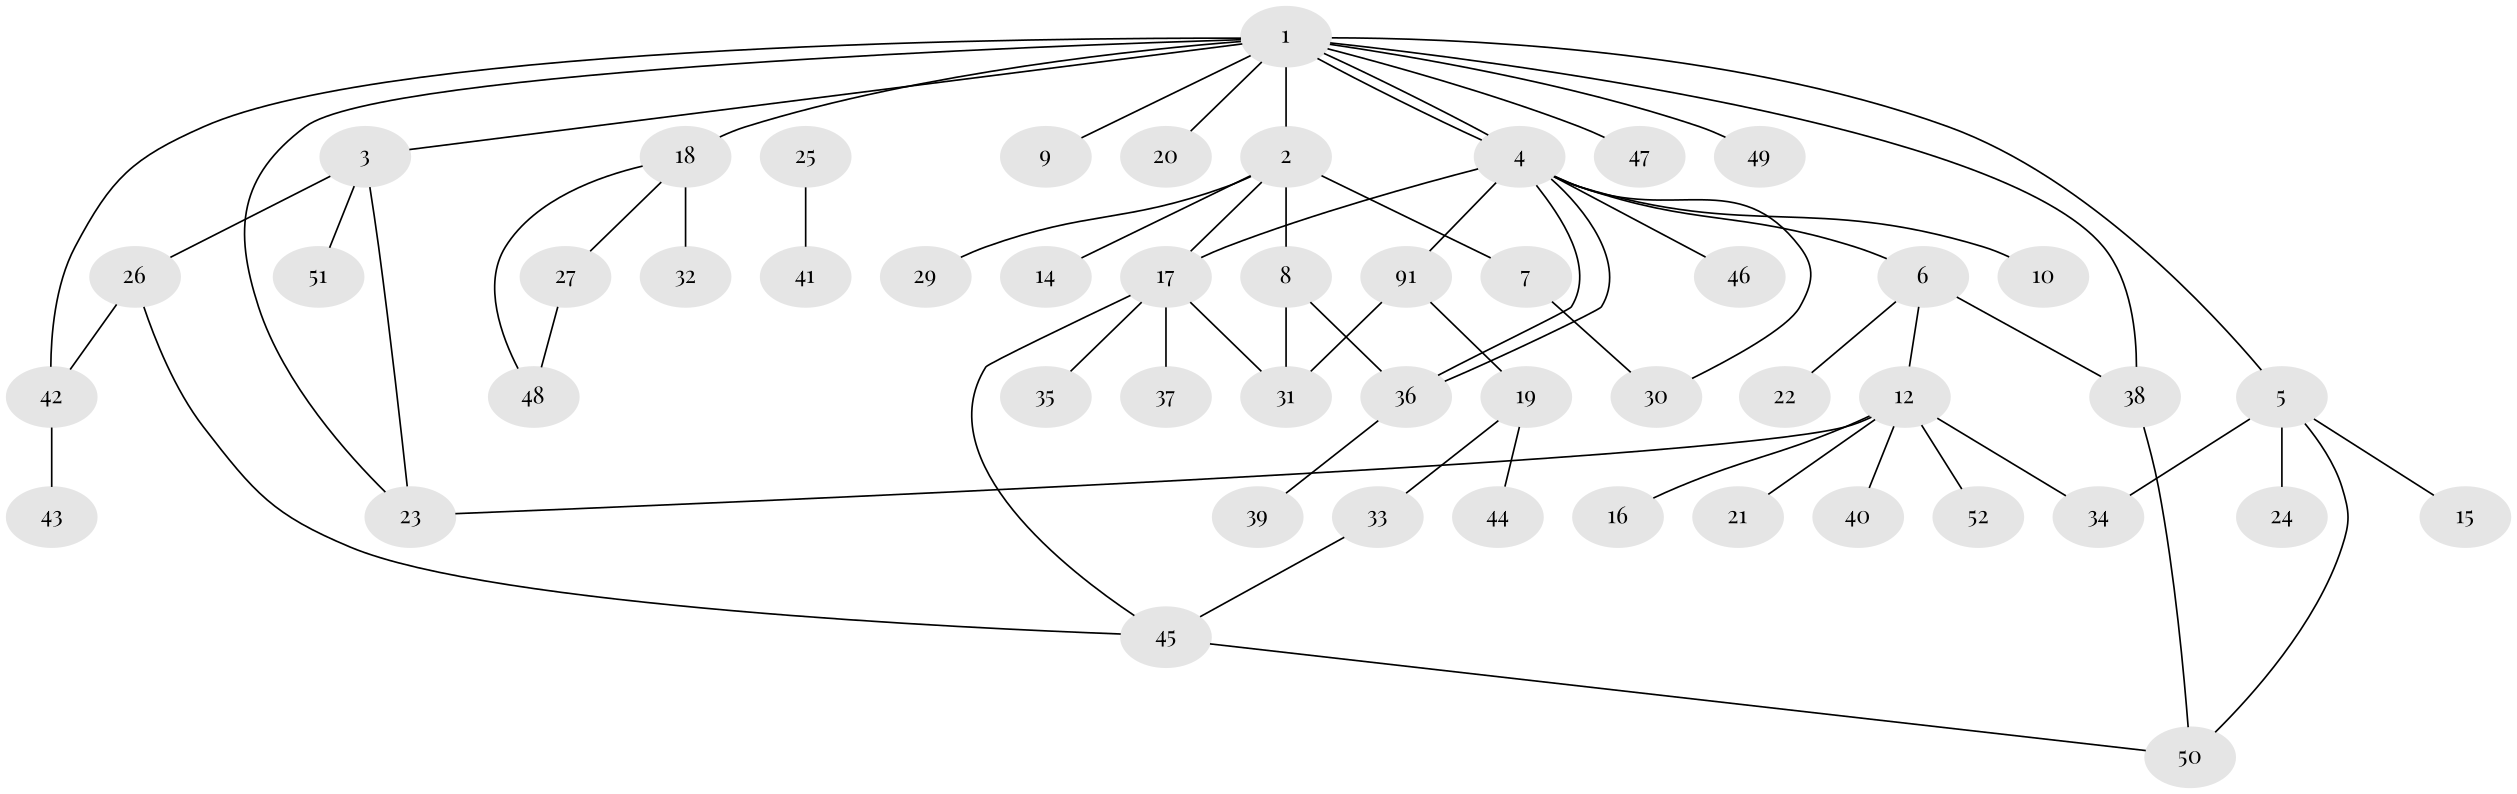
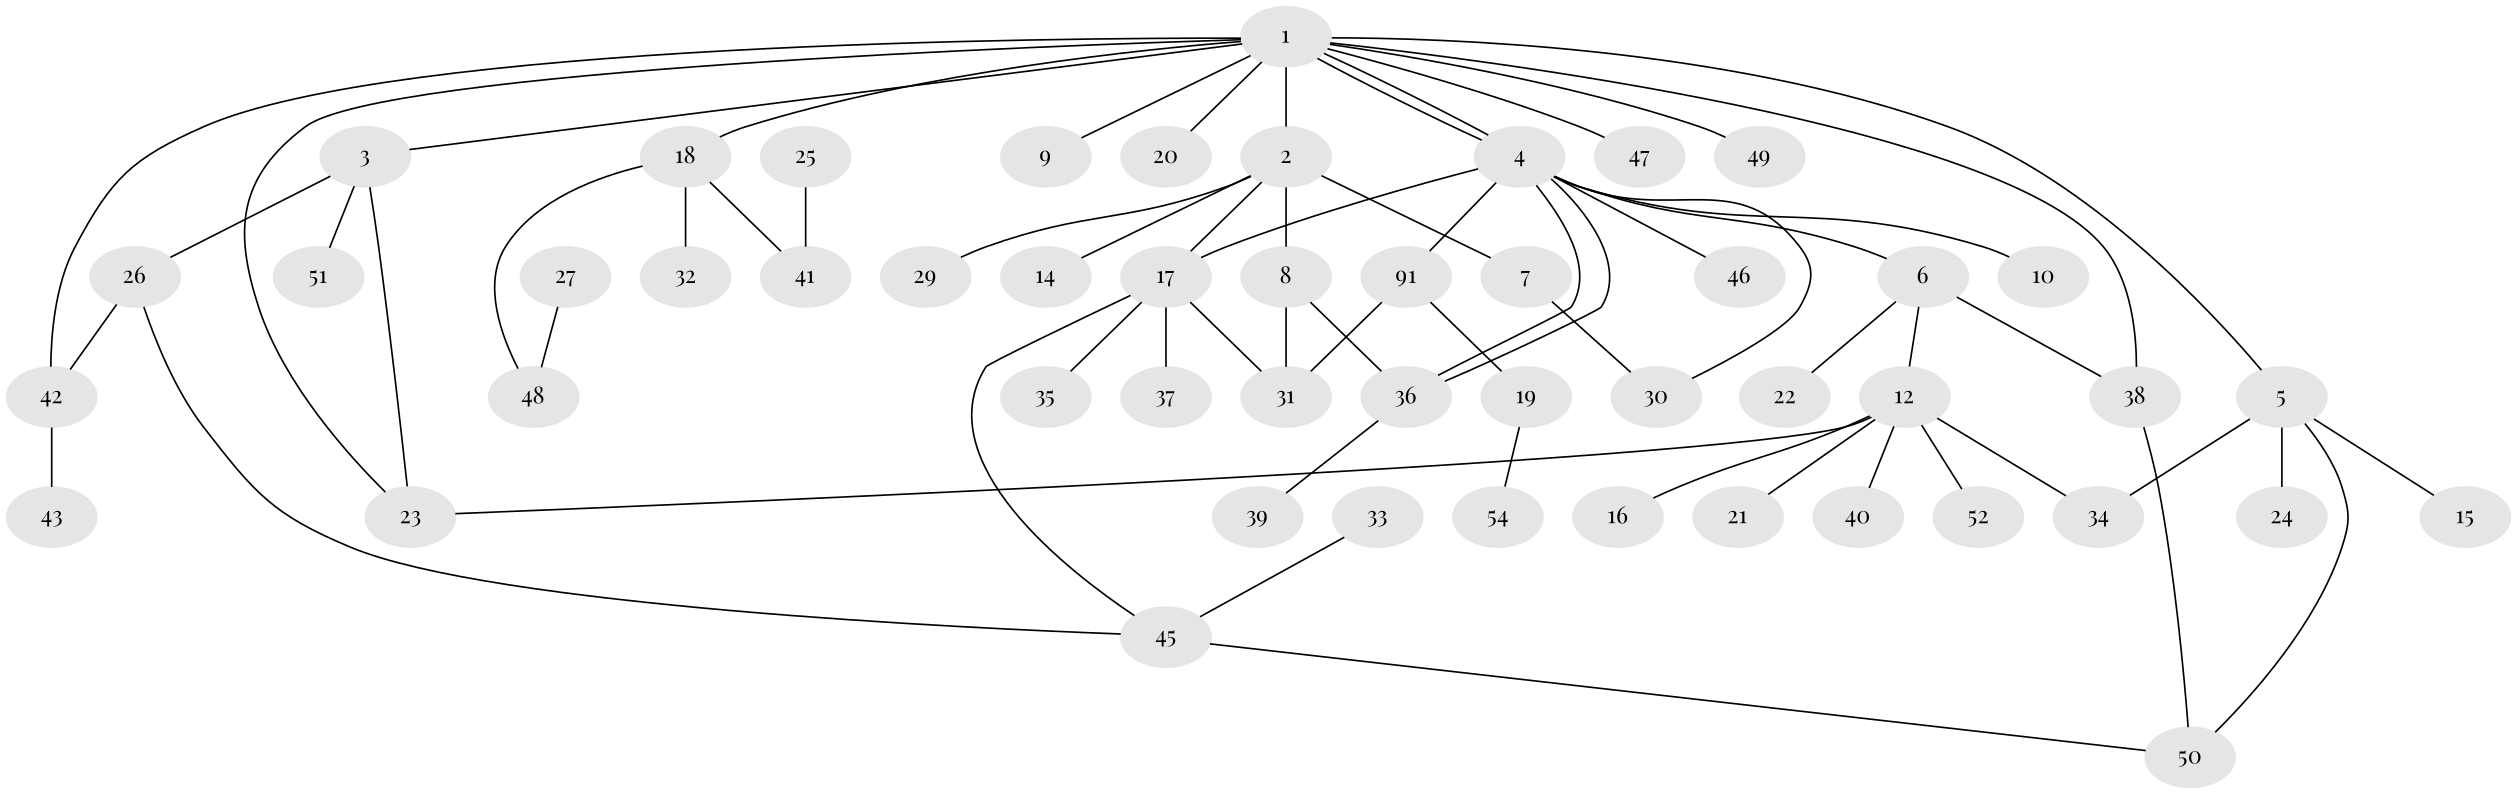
(626, 217) -> (745, 217)
(1457, 453) -> none
(1498, 517) -> (1498, 517)
